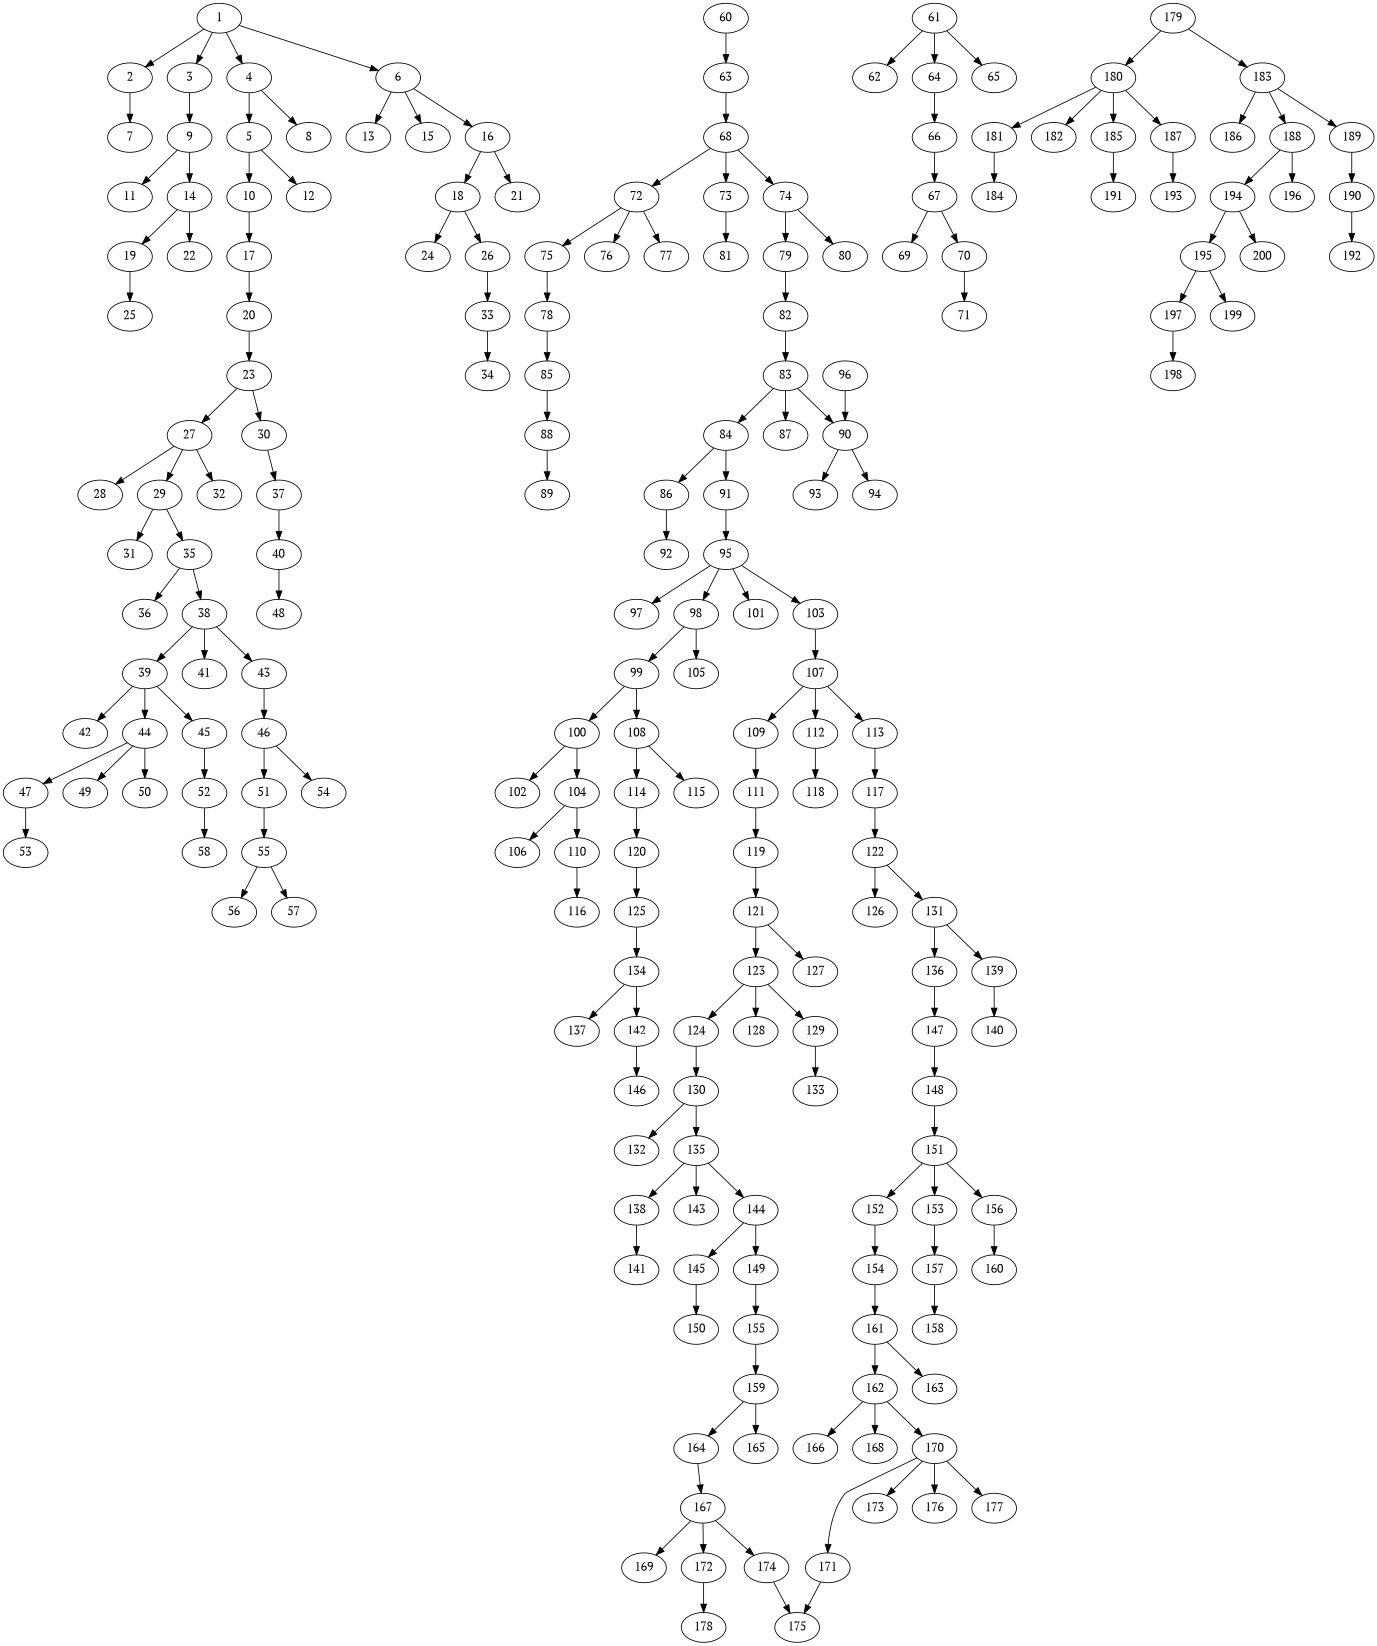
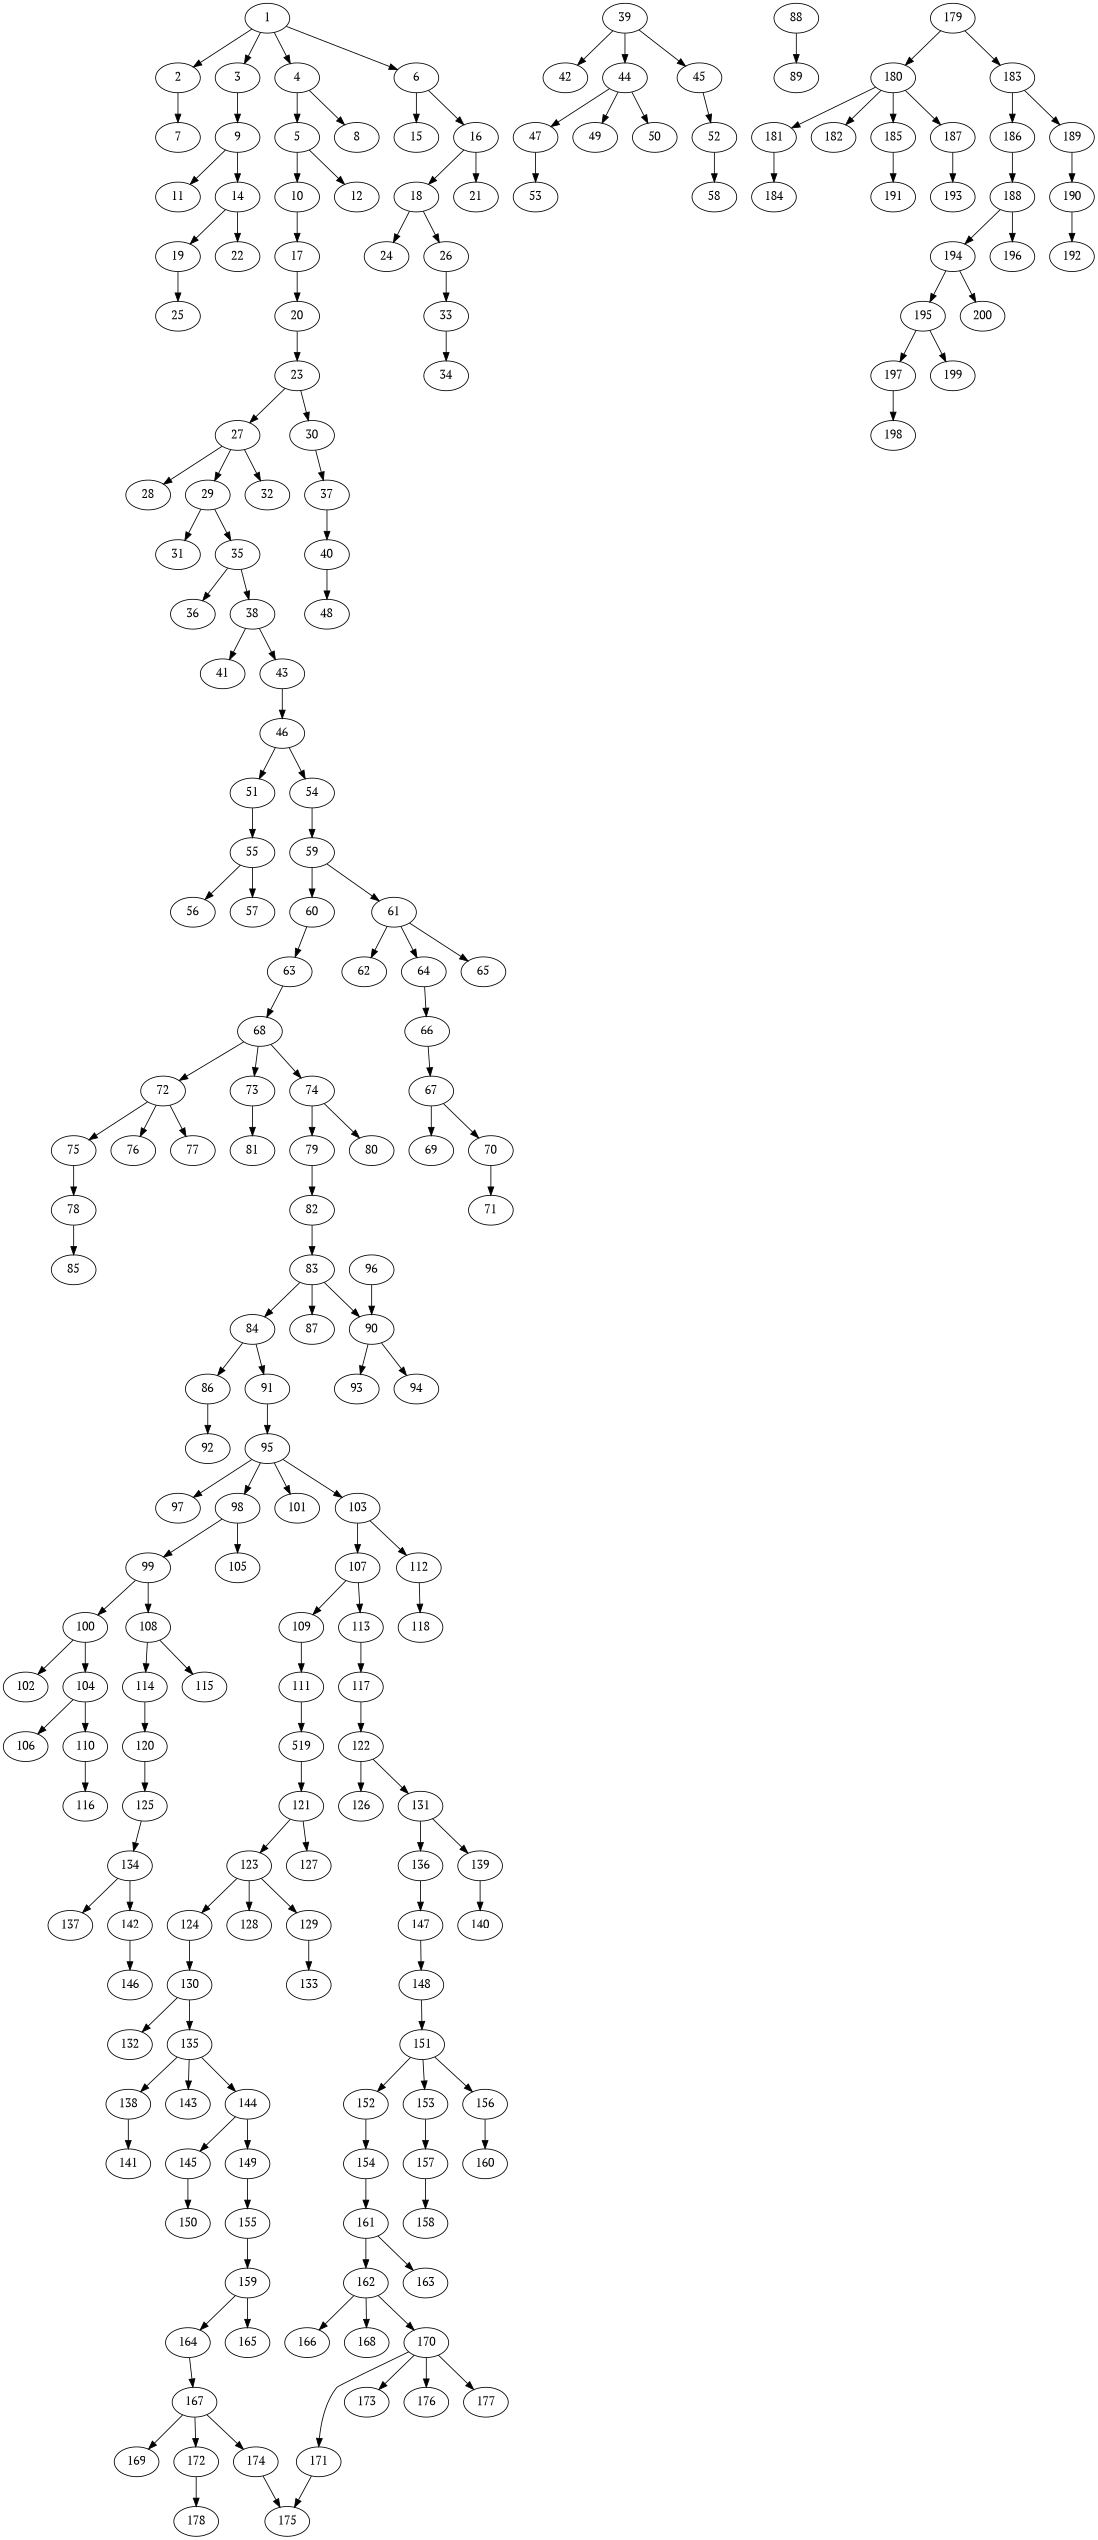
(1275, 104) -> (1012, 163)
(368, 137) -> none
(547, 402) -> none
(178, 641) -> none
(815, 700) -> (385, 1535)
none -> (312, 853)
(756, 853) -> (301, 1747)
